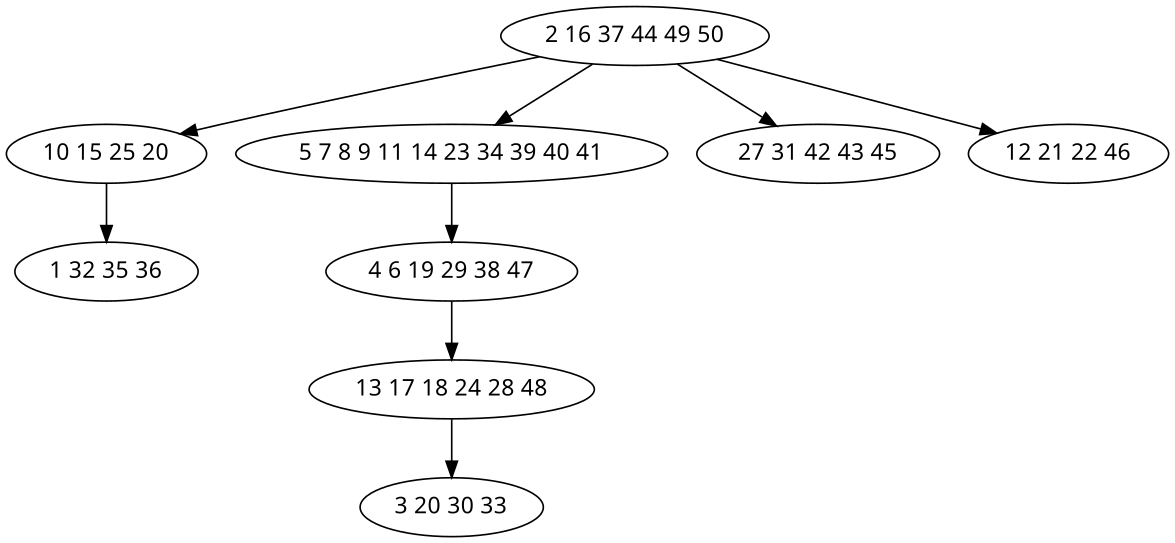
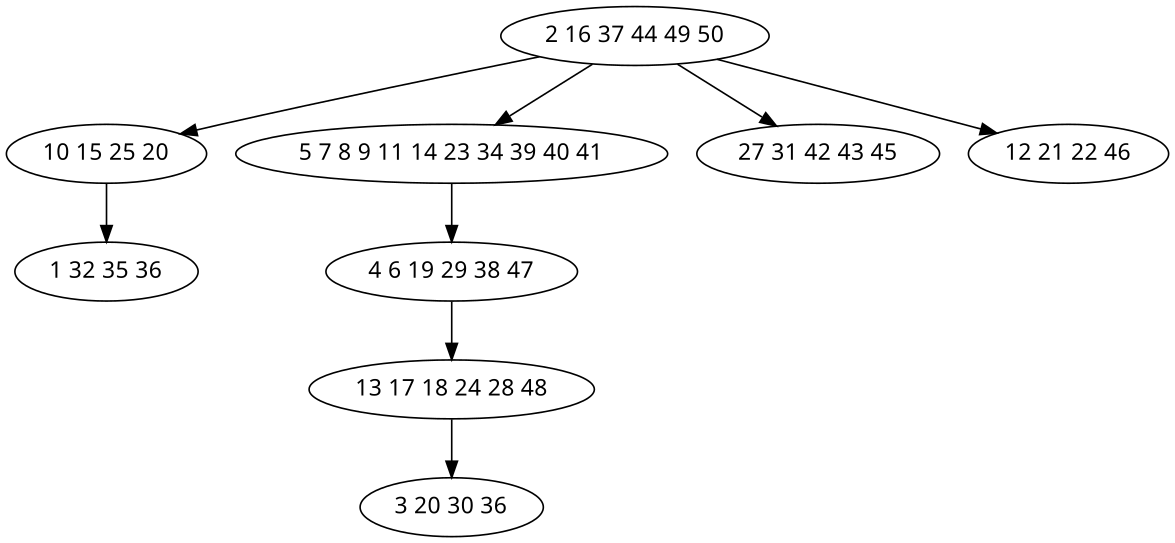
(452, 507) -> (452, 507)
